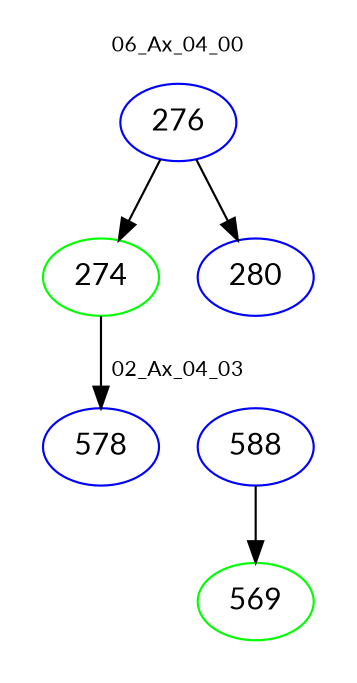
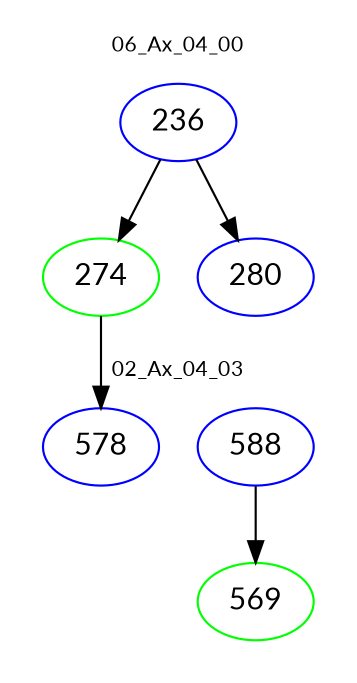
(178, 122) -> (178, 122)
